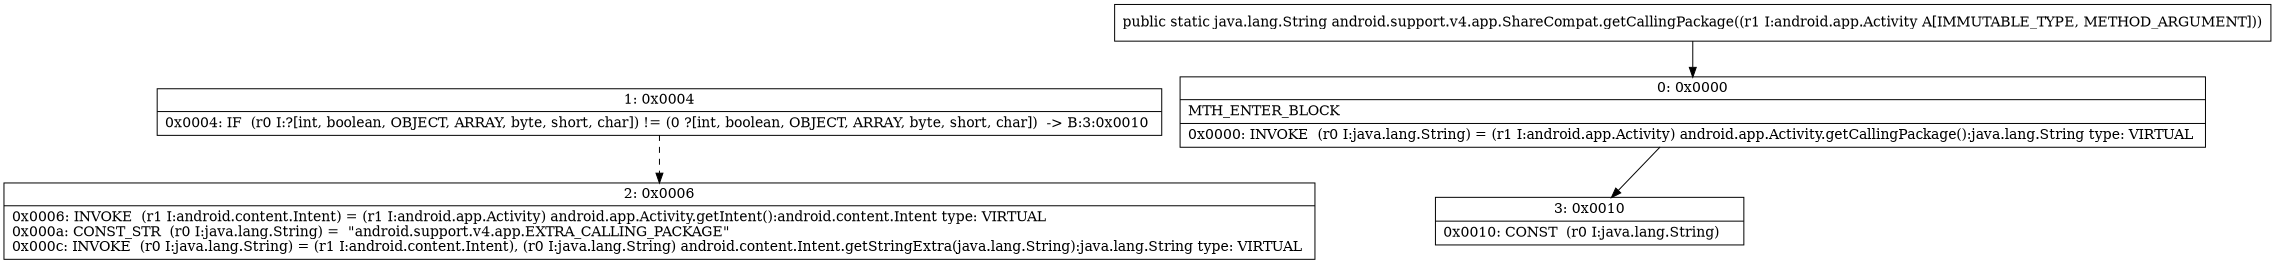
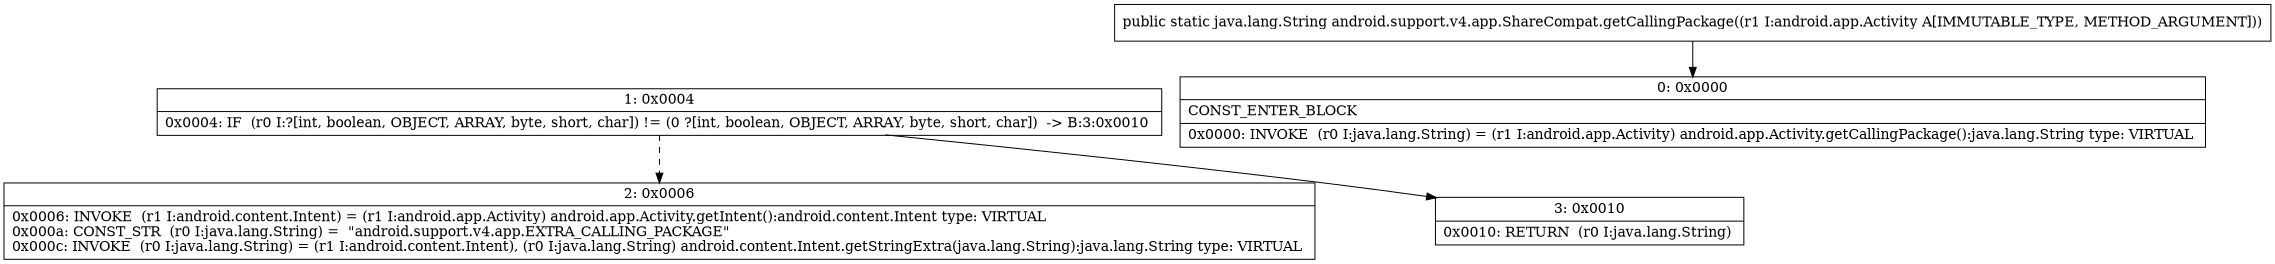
(1264, 111) -> (1273, 111)
(1639, 169) -> (1156, 163)
(1584, 233) -> (1590, 233)
